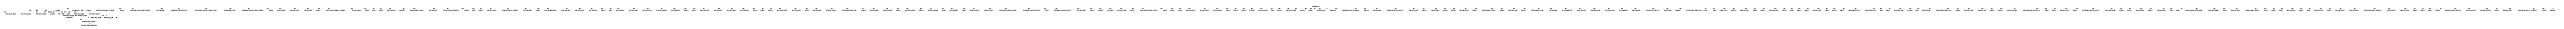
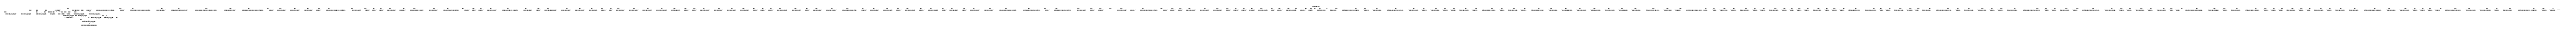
(1110, 10) -> none
